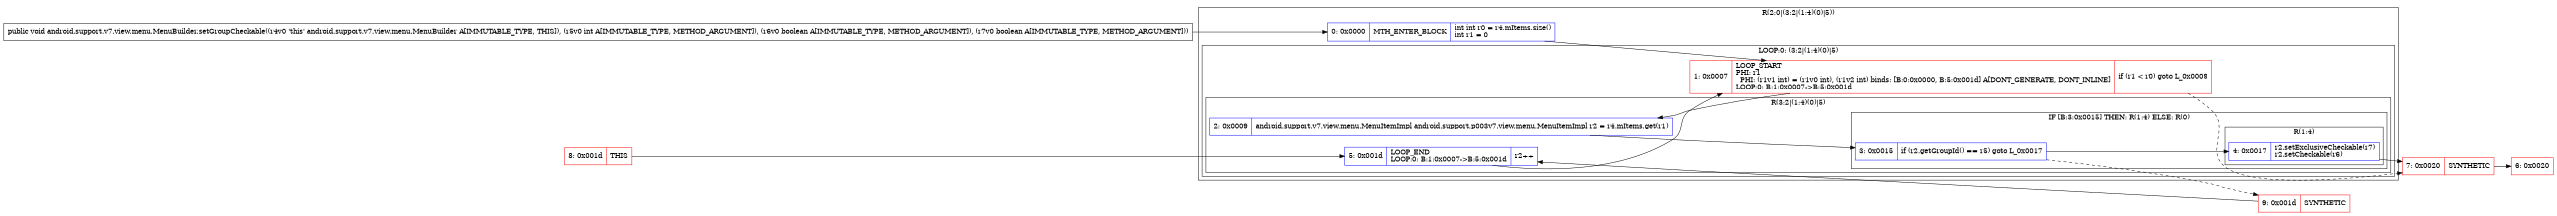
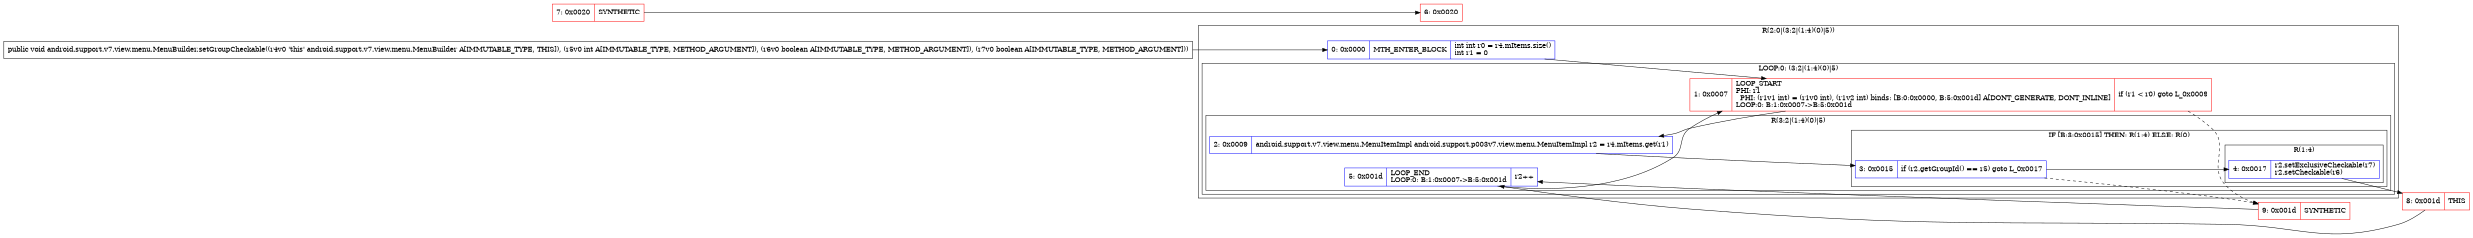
(2219, 158) -> (2219, 159)
(2388, 160) -> (2370, 185)
